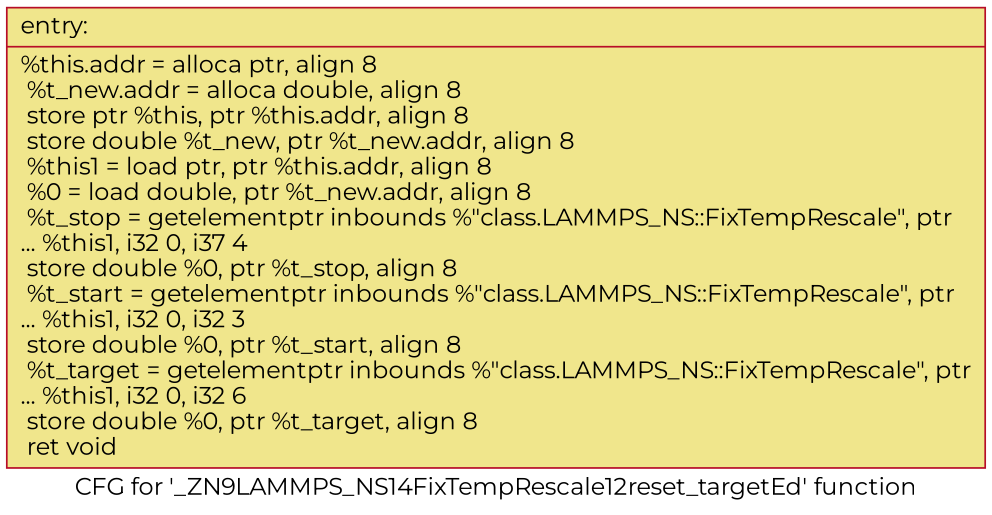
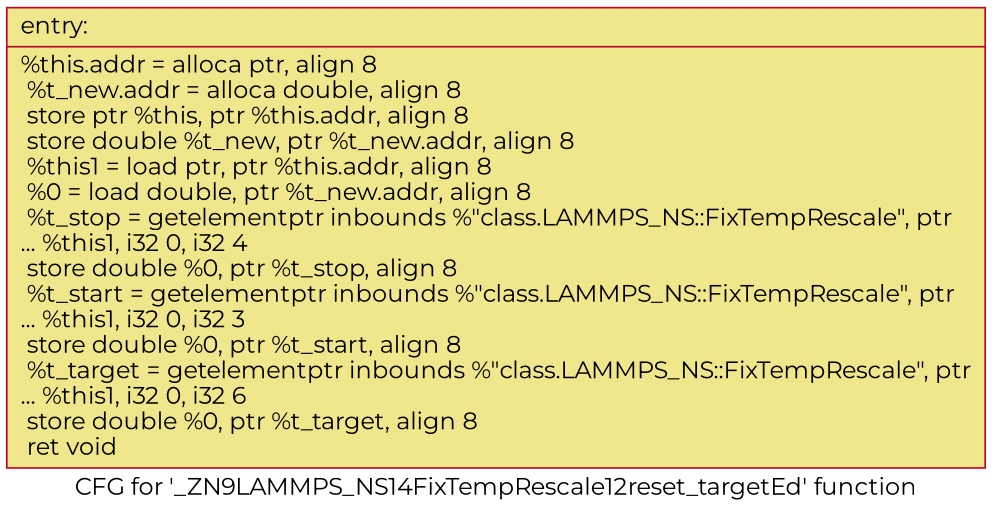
(134, 244) -> (134, 244)
